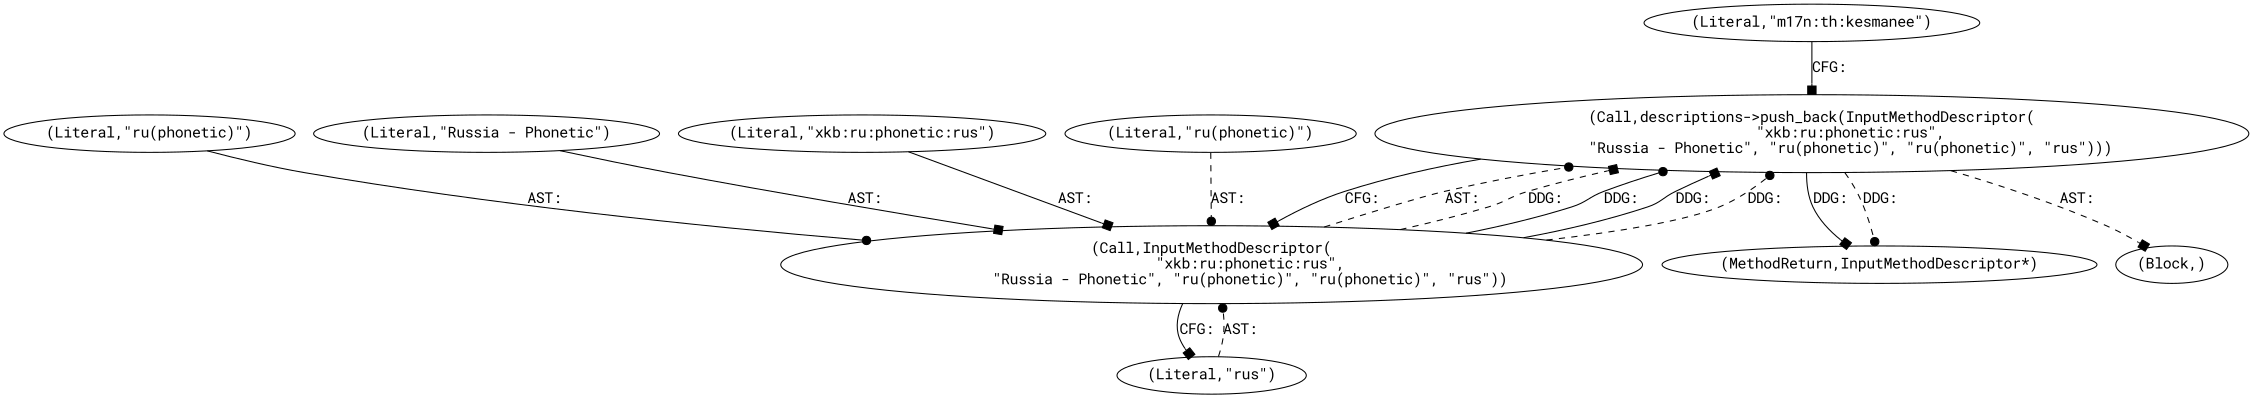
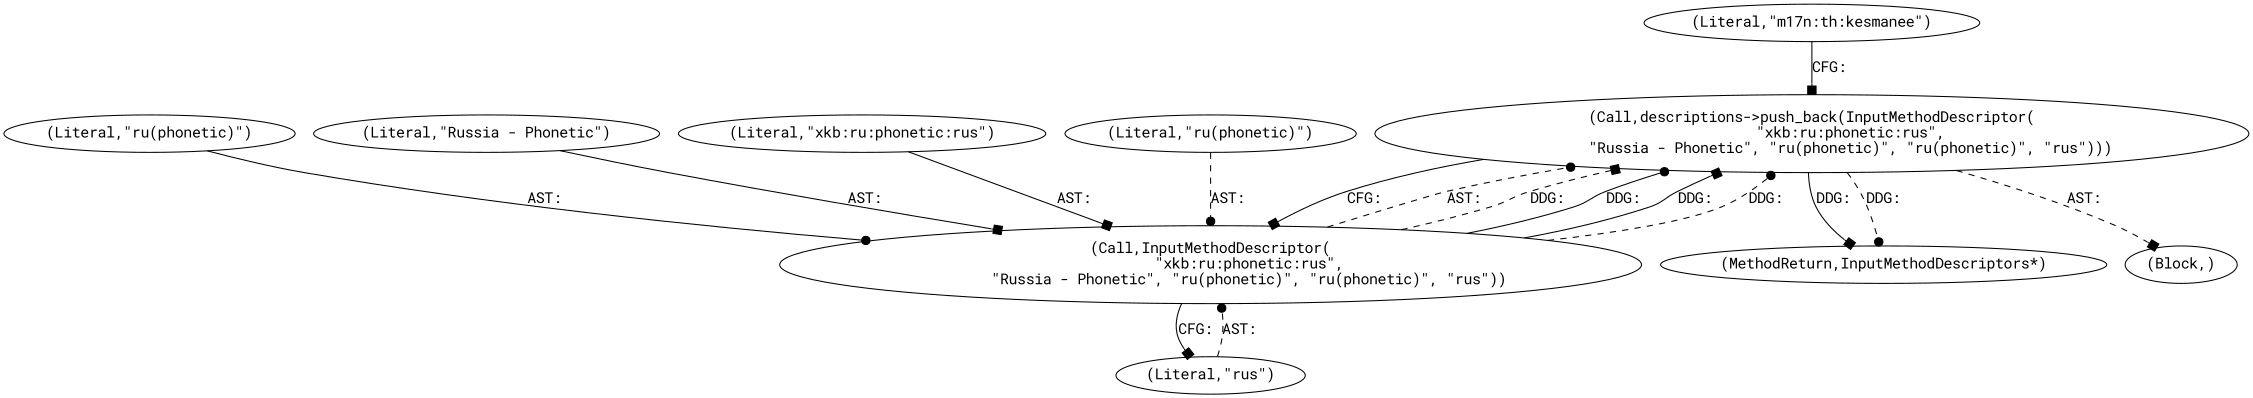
(1879, 265) -> (1884, 265)
